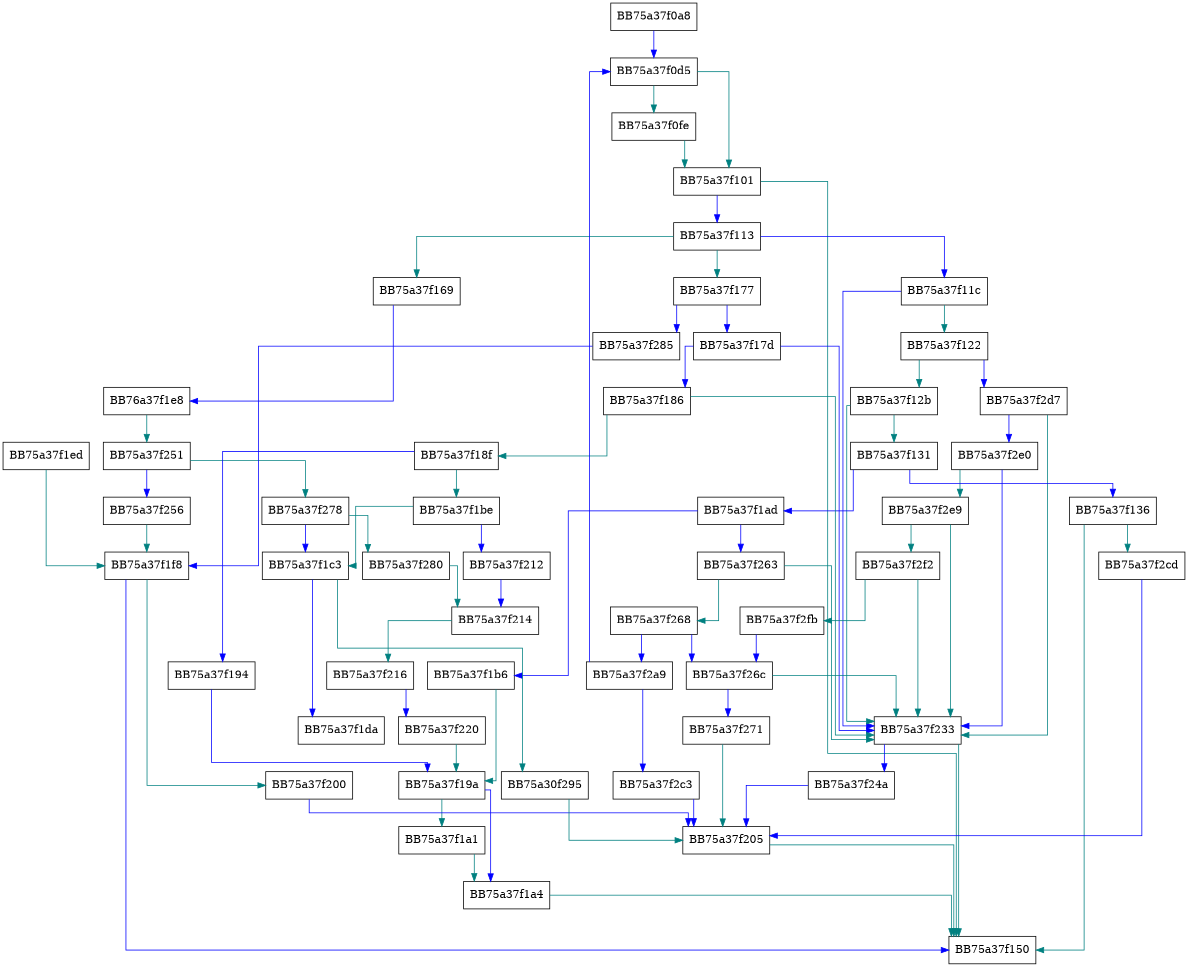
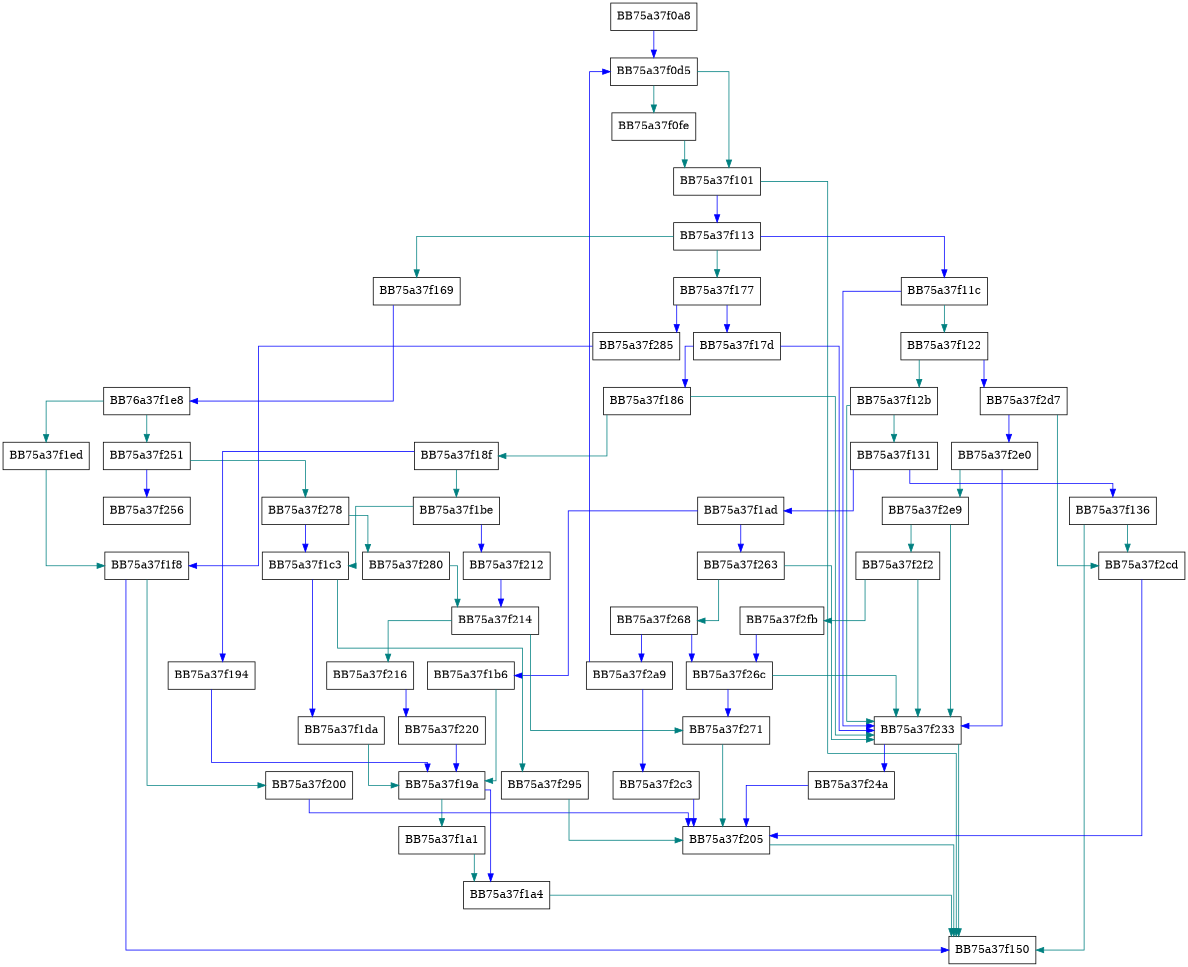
none -> (58, 401)
(147, 534) -> none
(1048, 614) -> (1057, 507)
none -> (555, 730)
(456, 754) -> (456, 754)
none -> (368, 776)
(545, 785) -> (545, 785)
